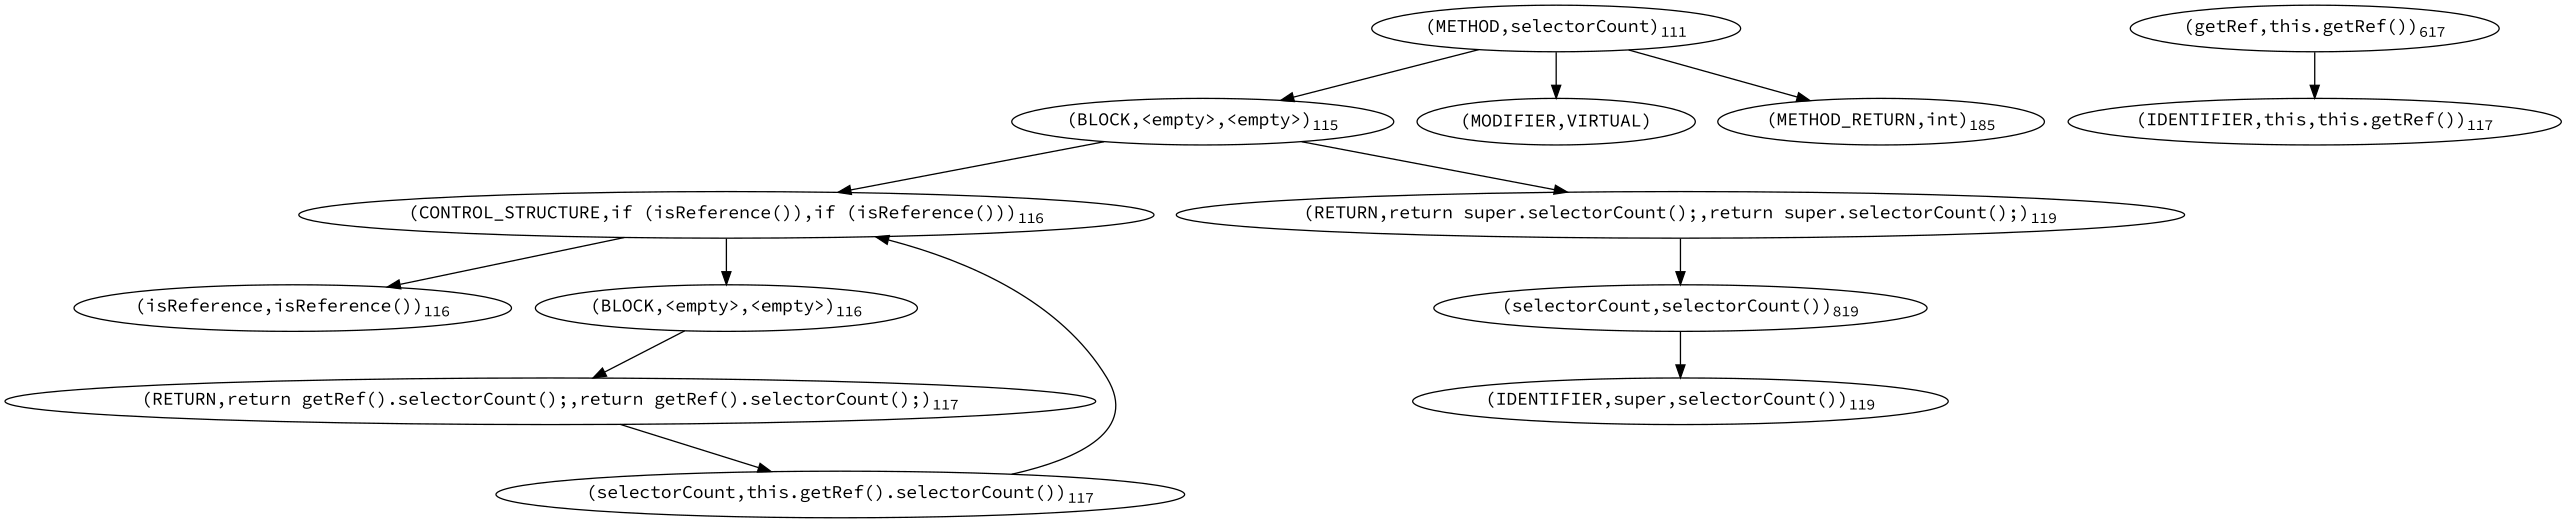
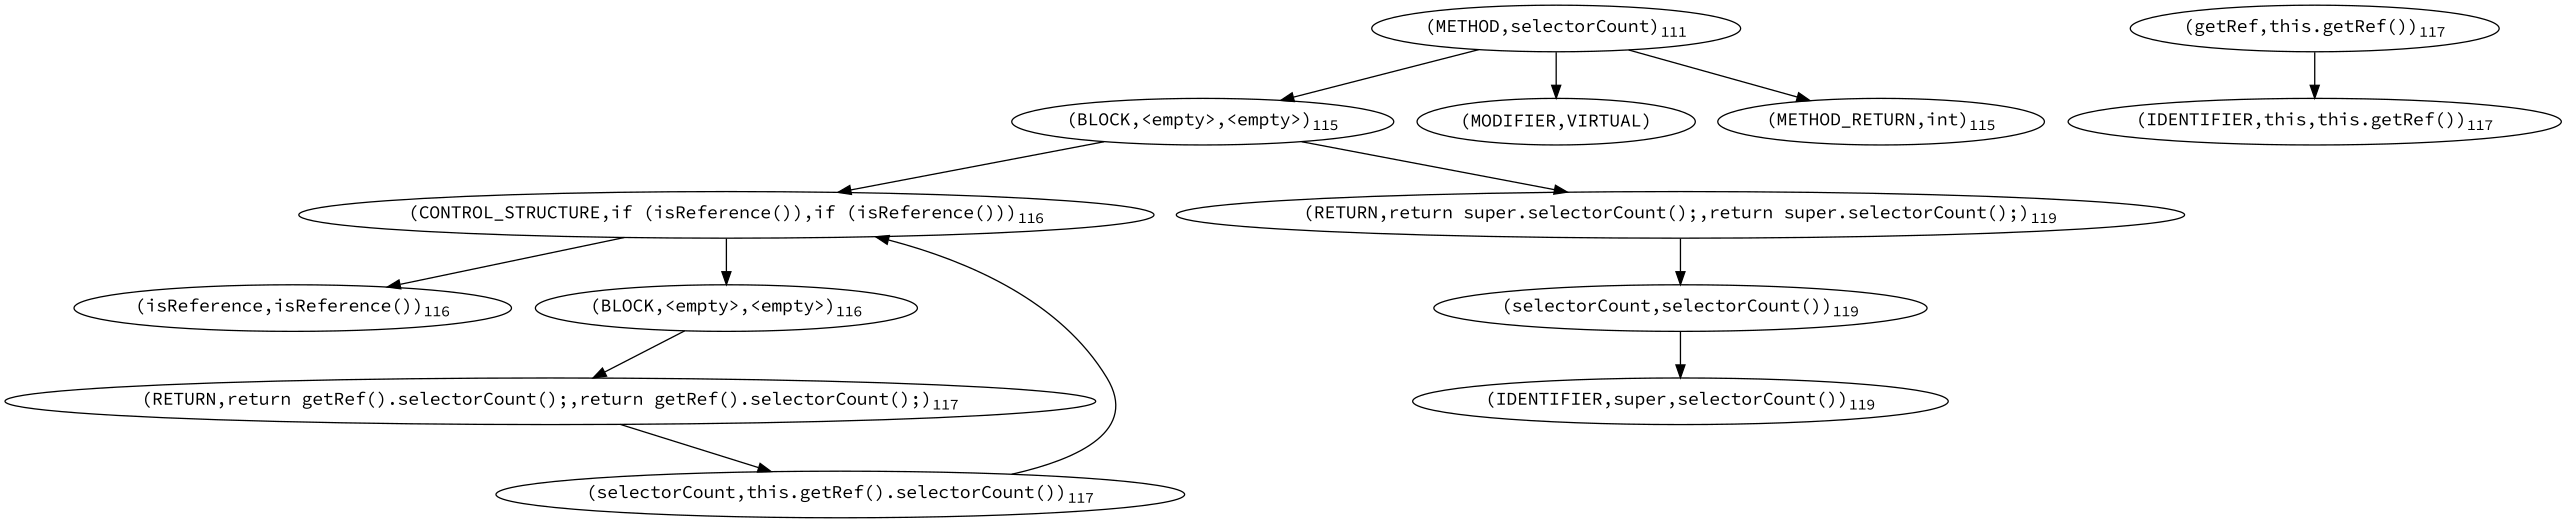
(2433, 27) -> (2433, 27)
(1983, 120) -> (1983, 120)
(1846, 306) -> (1846, 306)
